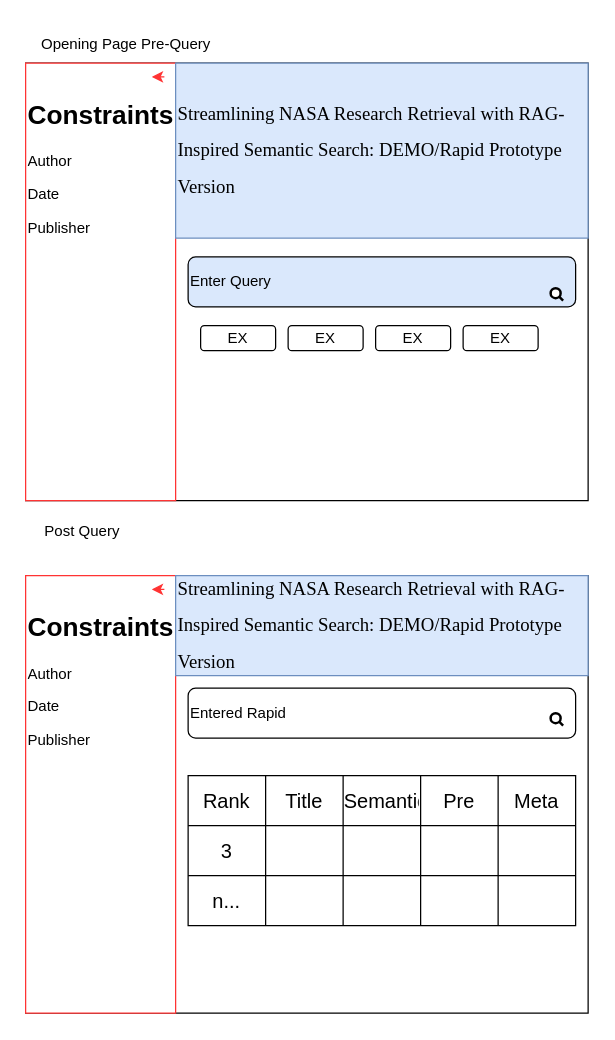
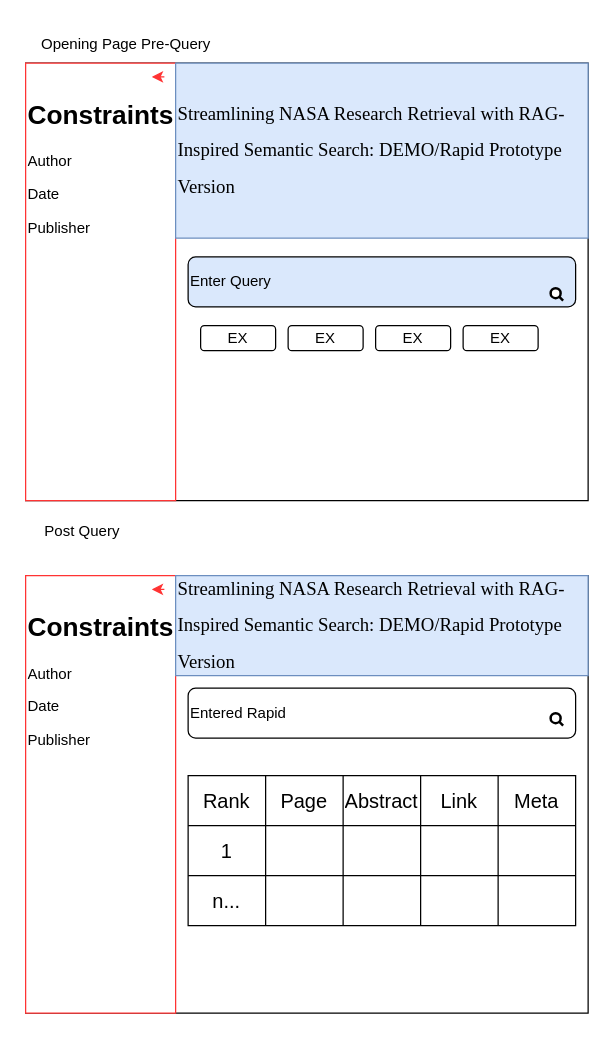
(304, 801) -> (304, 801)
(382, 801) -> (382, 801)
(459, 801) -> (459, 801)
(227, 851) -> (227, 851)
